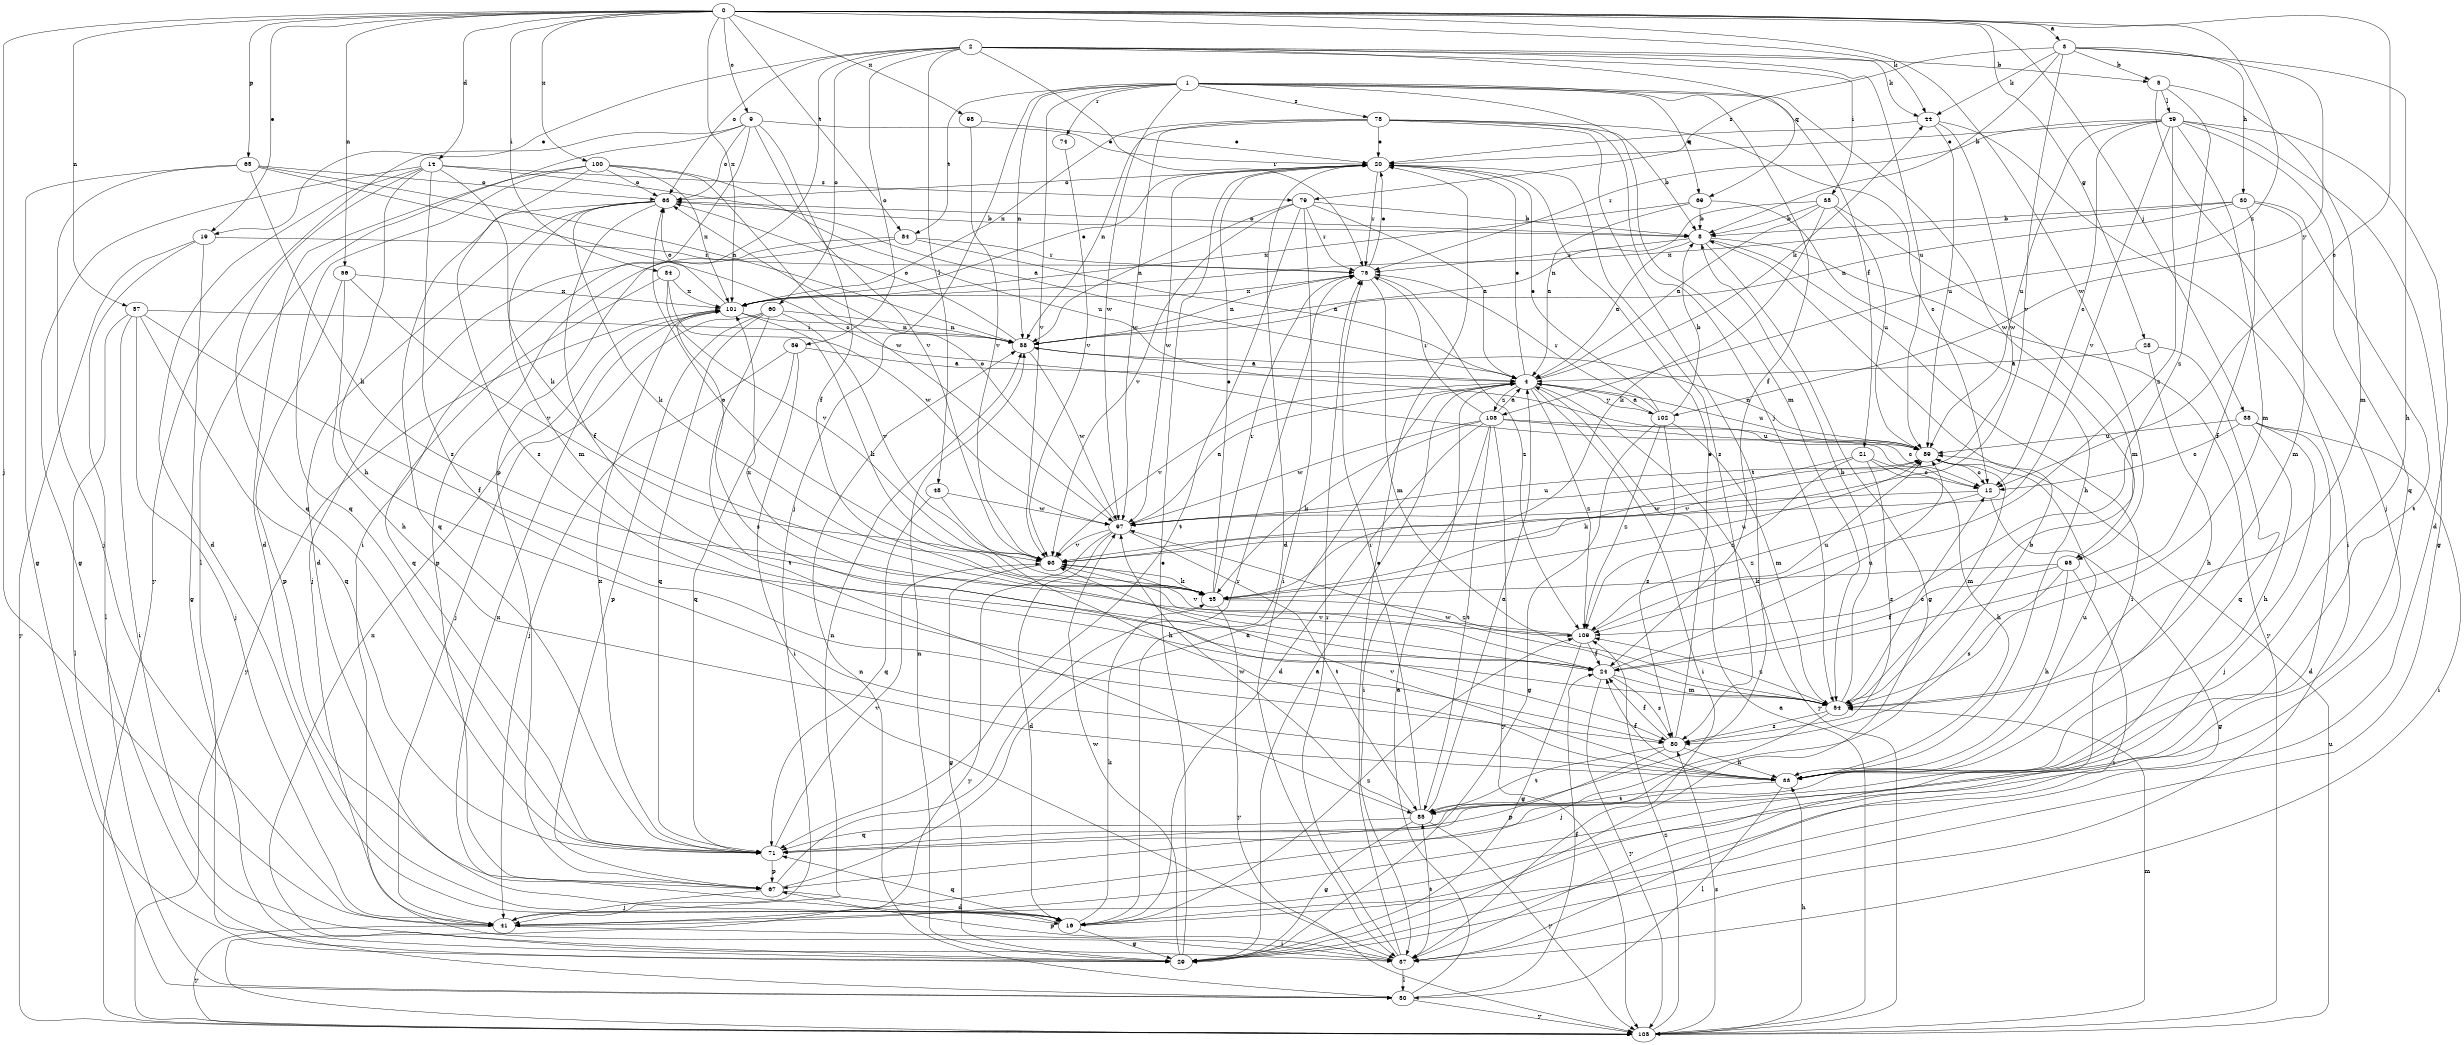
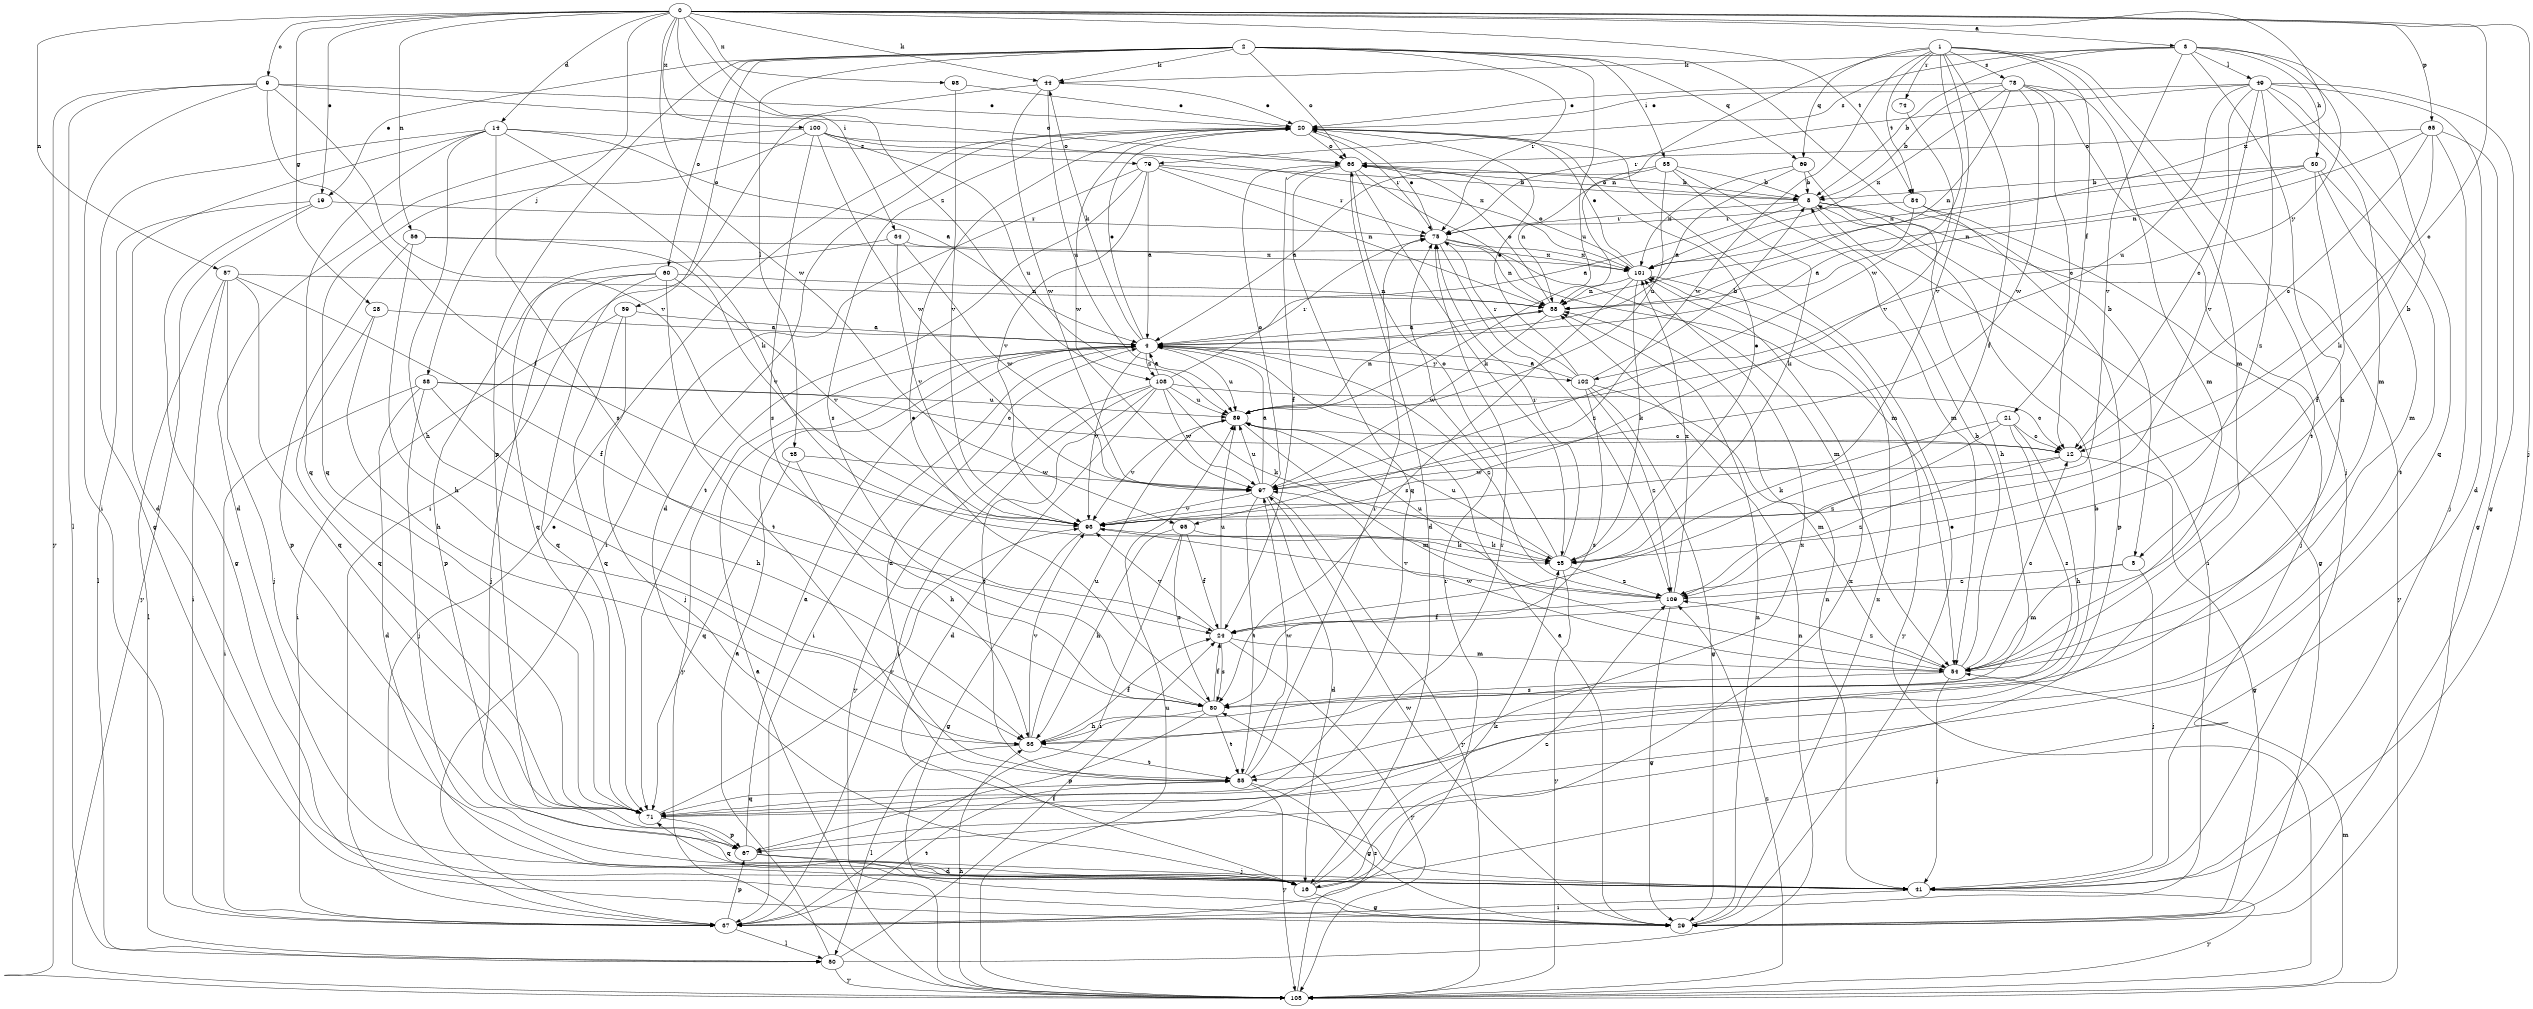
(2165, 99) -> (2221, 64)
(809, 328) -> (1034, 291)
(1774, 418) -> (2209, 382)
